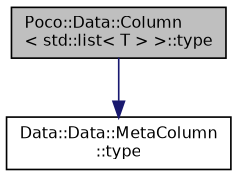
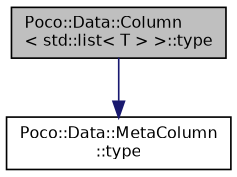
(119, 143) -> (119, 143)
